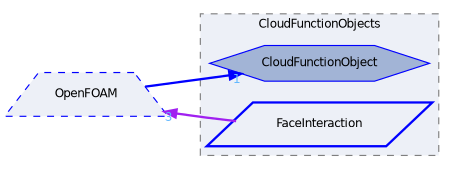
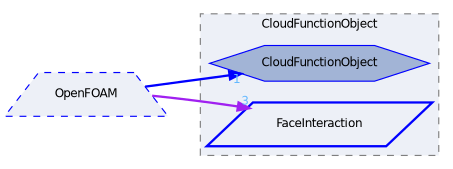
(320, 25) -> (320, 25)
(208, 118) -> (193, 100)
